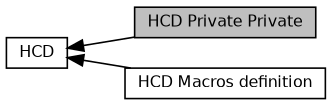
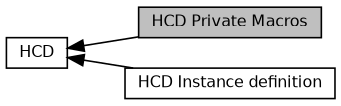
(225, 22) -> (230, 22)
(225, 83) -> (230, 83)
